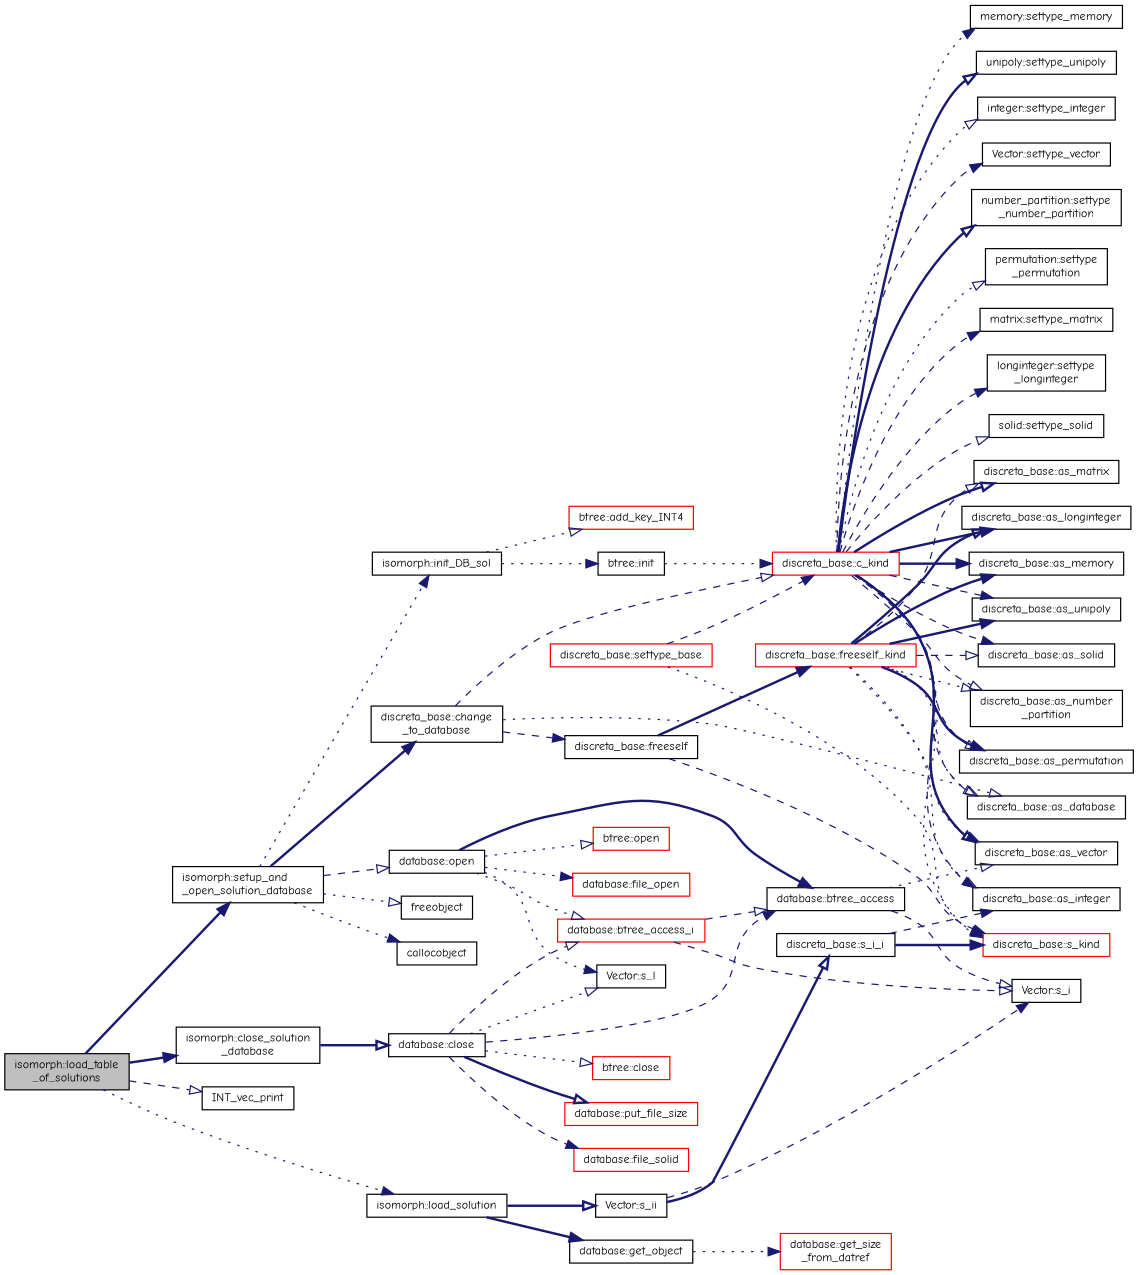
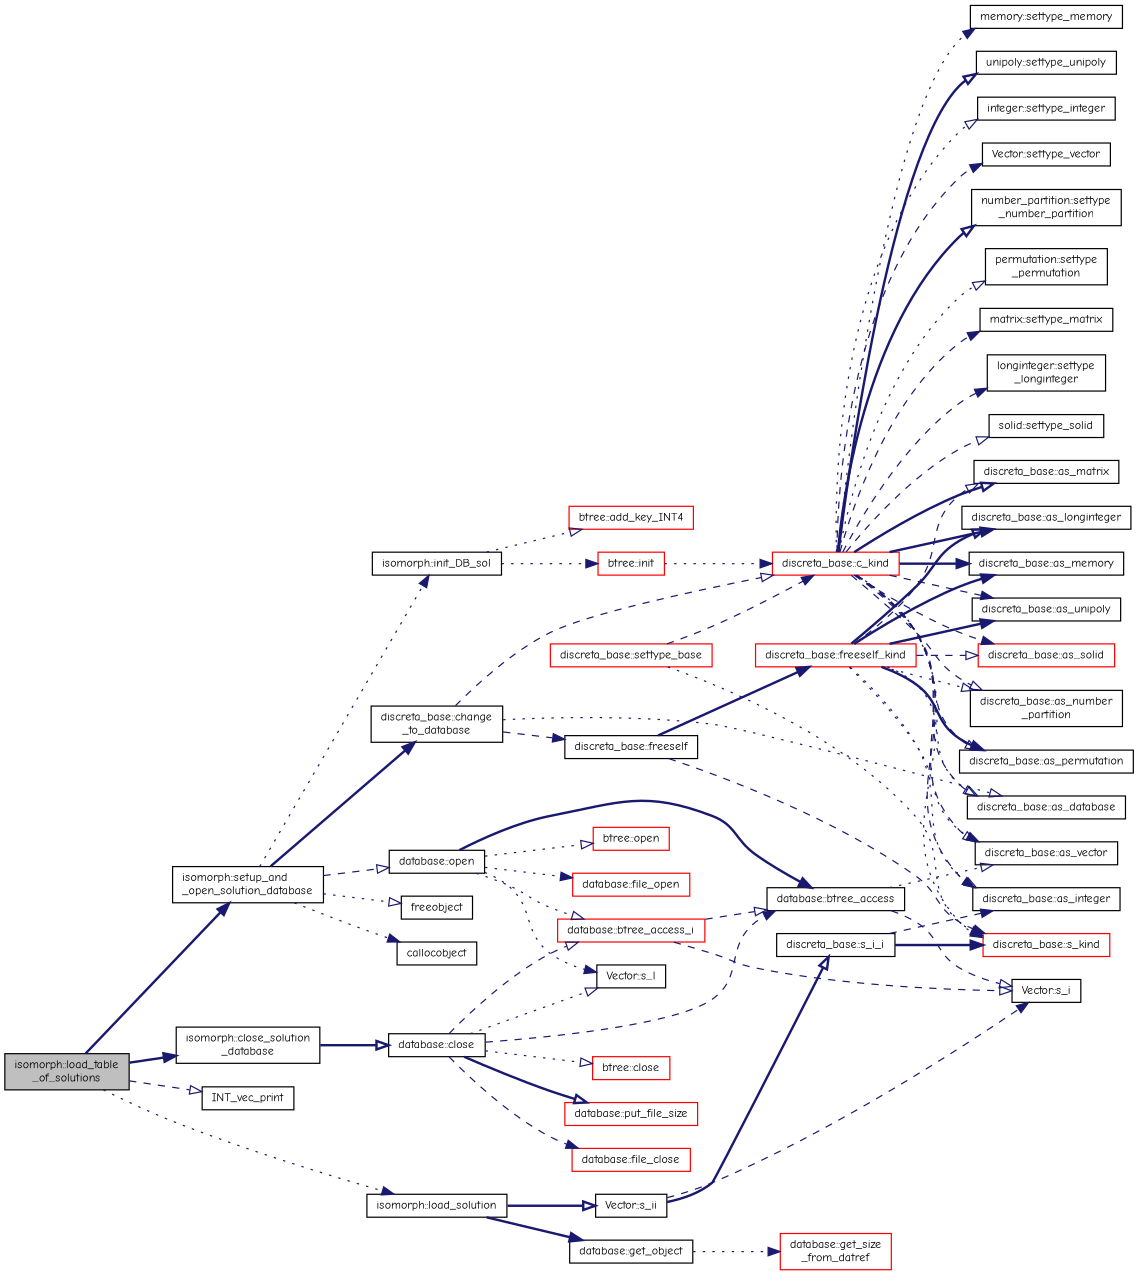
(631, 564) -> (631, 564)
(1046, 655) -> (1046, 655)
(934, 696) -> (934, 696)
(631, 1160) -> (631, 1160)
